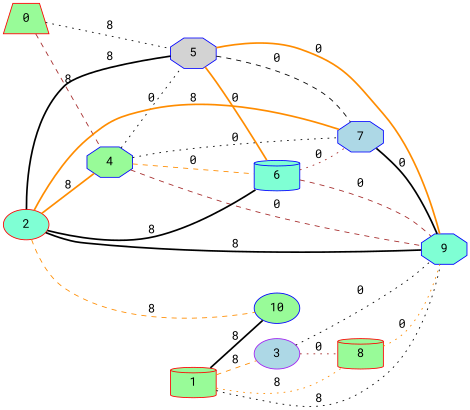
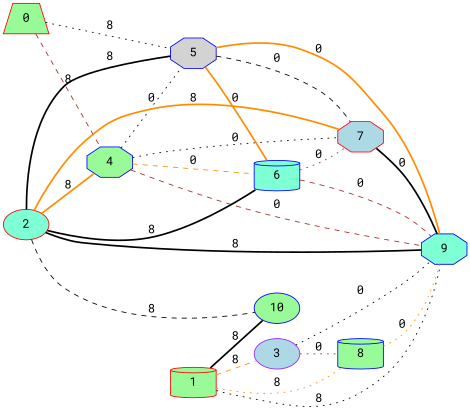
(361, 137) -> (361, 137)
(128, 313) -> (128, 313)
(361, 354) -> (361, 354)
